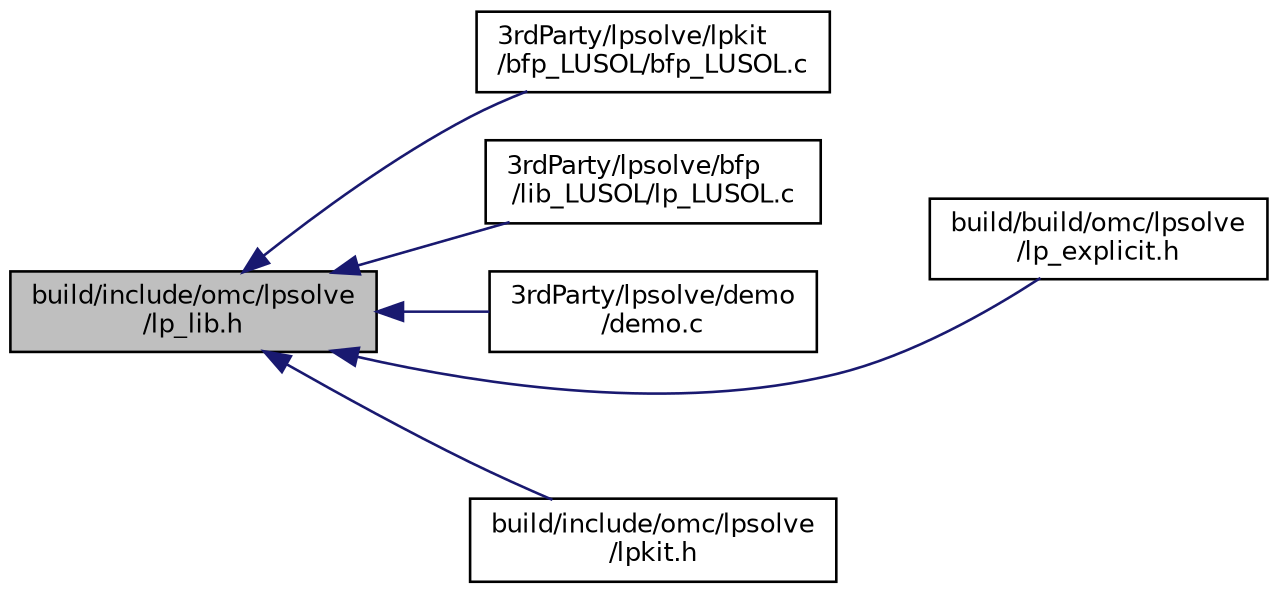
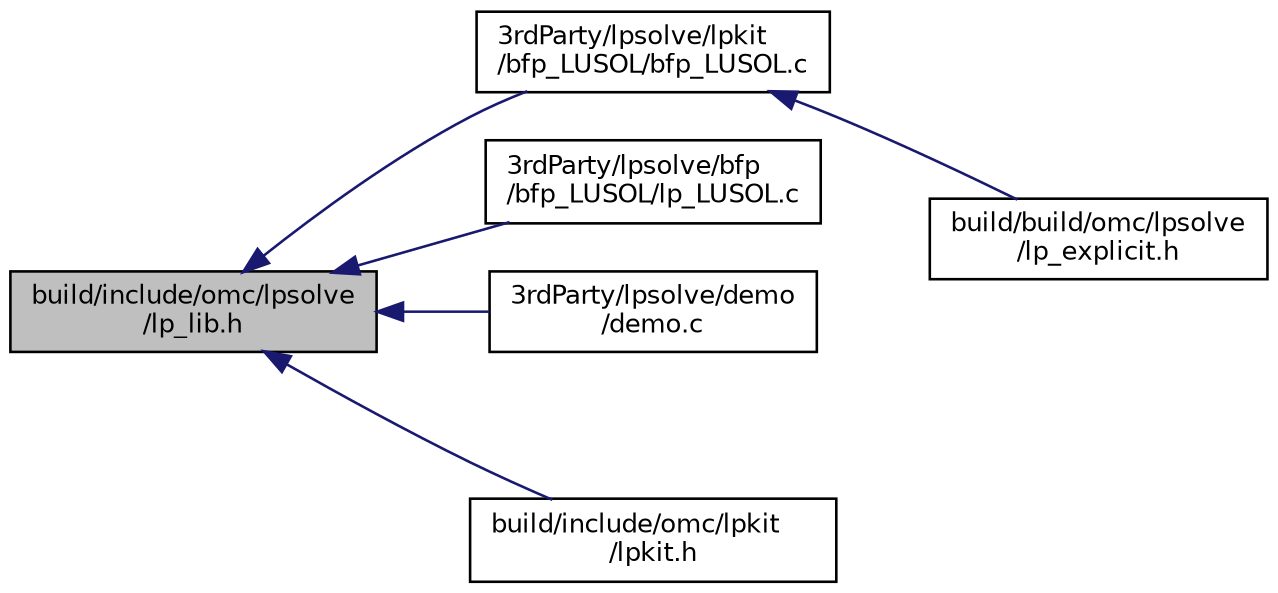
(653, 182) -> (653, 182)
(709, 392) -> (907, 148)
(653, 540) -> (653, 540)
